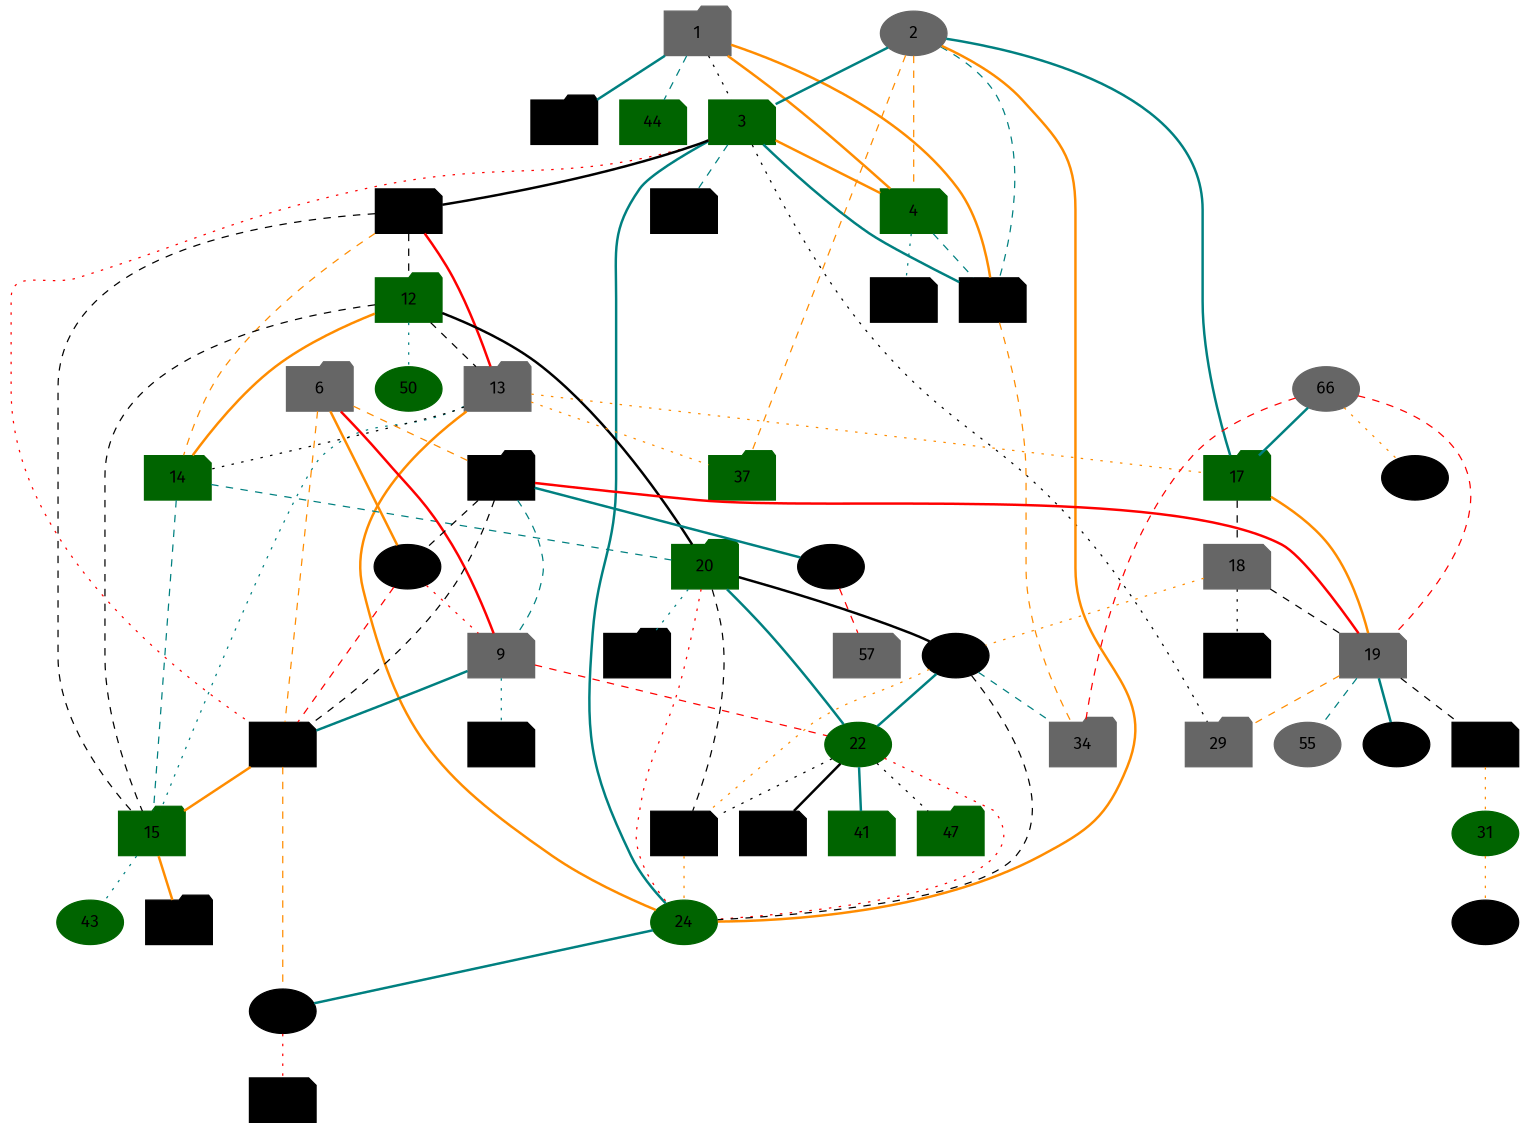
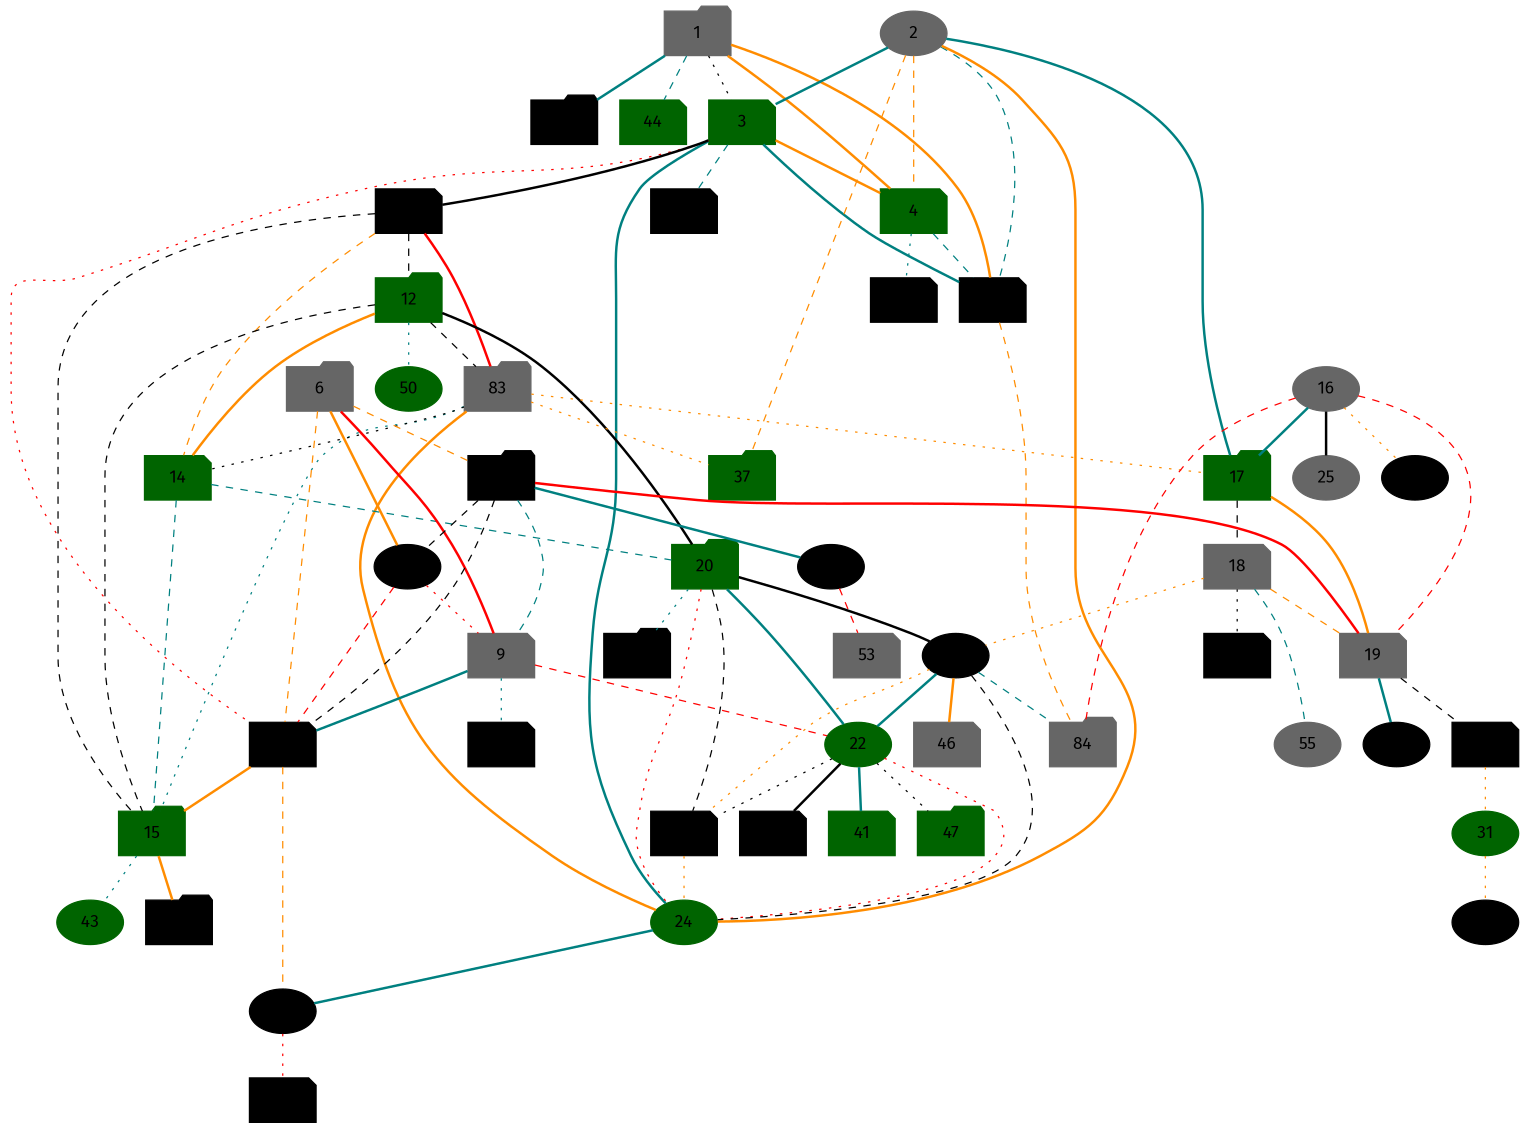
(498, 389) -> (498, 389)
(1326, 389) -> (1326, 389)
none -> (1326, 478)
(1305, 611) -> (1305, 611)
(867, 656) -> (867, 656)
(1340, 701) -> (1289, 652)
none -> (947, 745)
(1083, 745) -> (1083, 745)
(1219, 745) -> none
